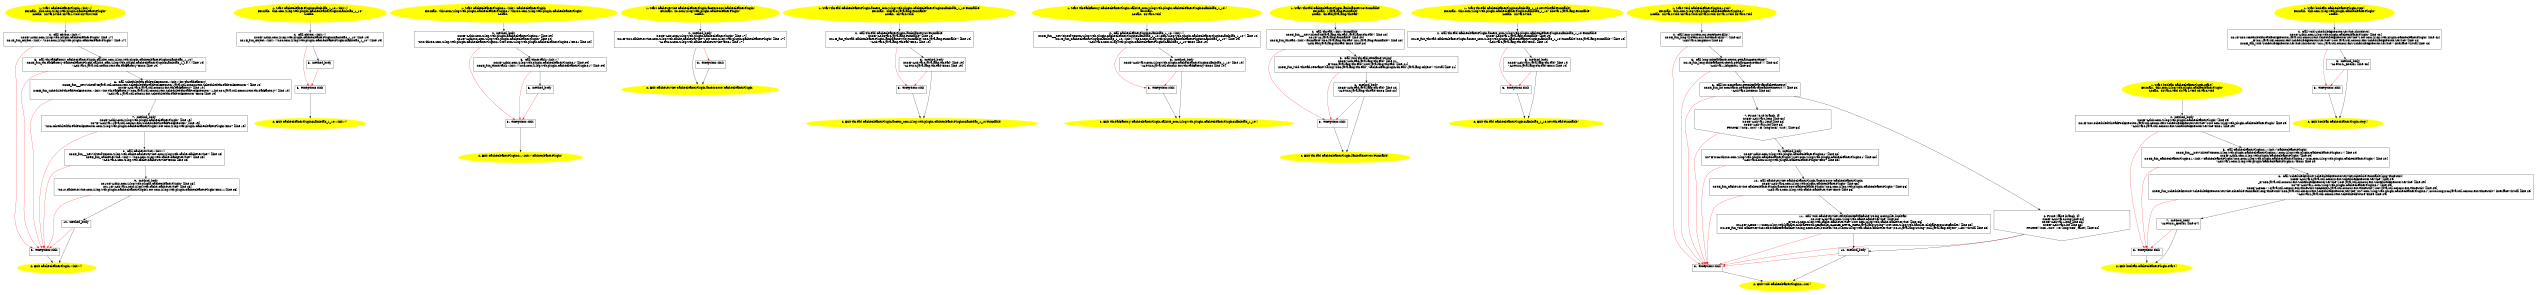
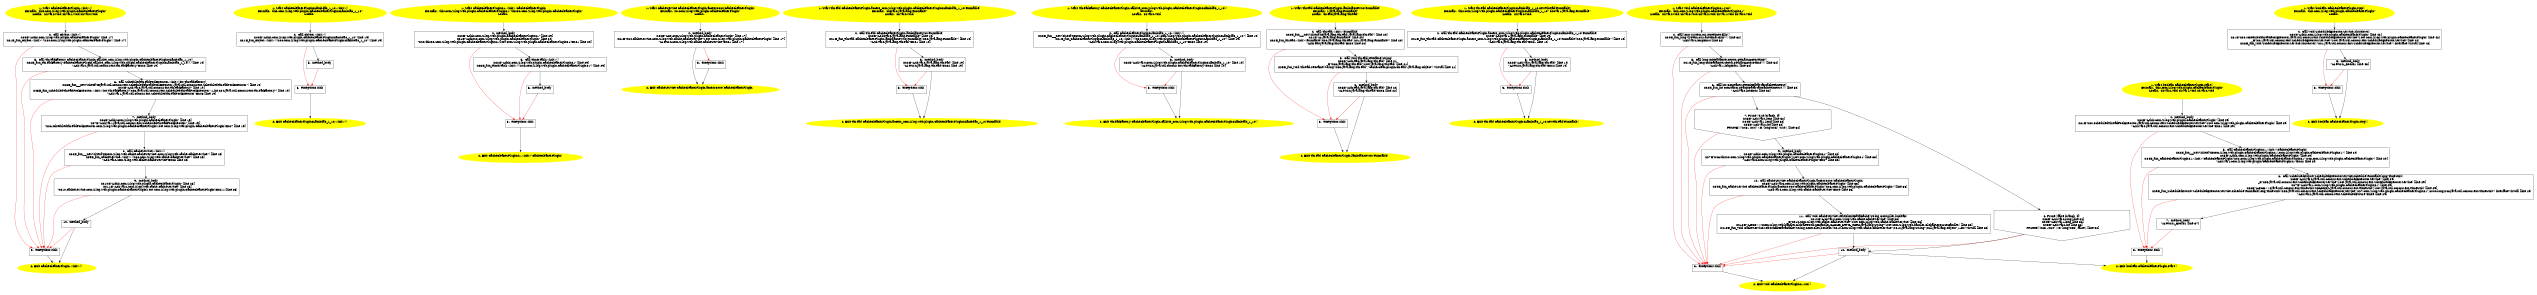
(2170, 247) -> (1986, 259)
